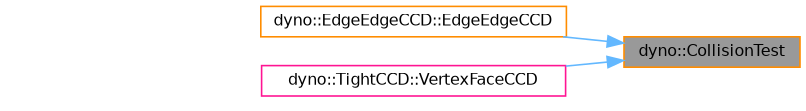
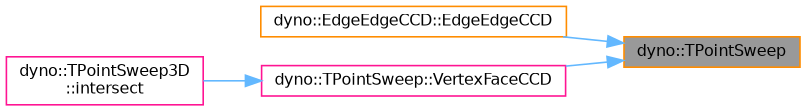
(712, 52) -> (712, 52)
none -> (105, 81)
(414, 81) -> (414, 81)
